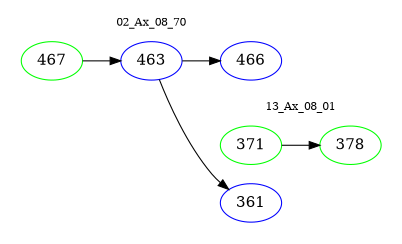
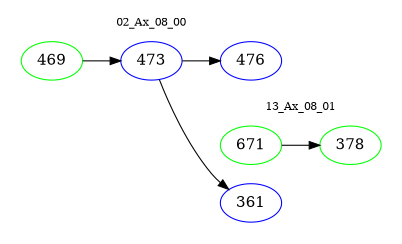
(151, 23) -> (151, 23)
(52, 61) -> (52, 61)
(151, 61) -> (151, 61)
(251, 61) -> (251, 61)
(251, 145) -> (251, 145)
